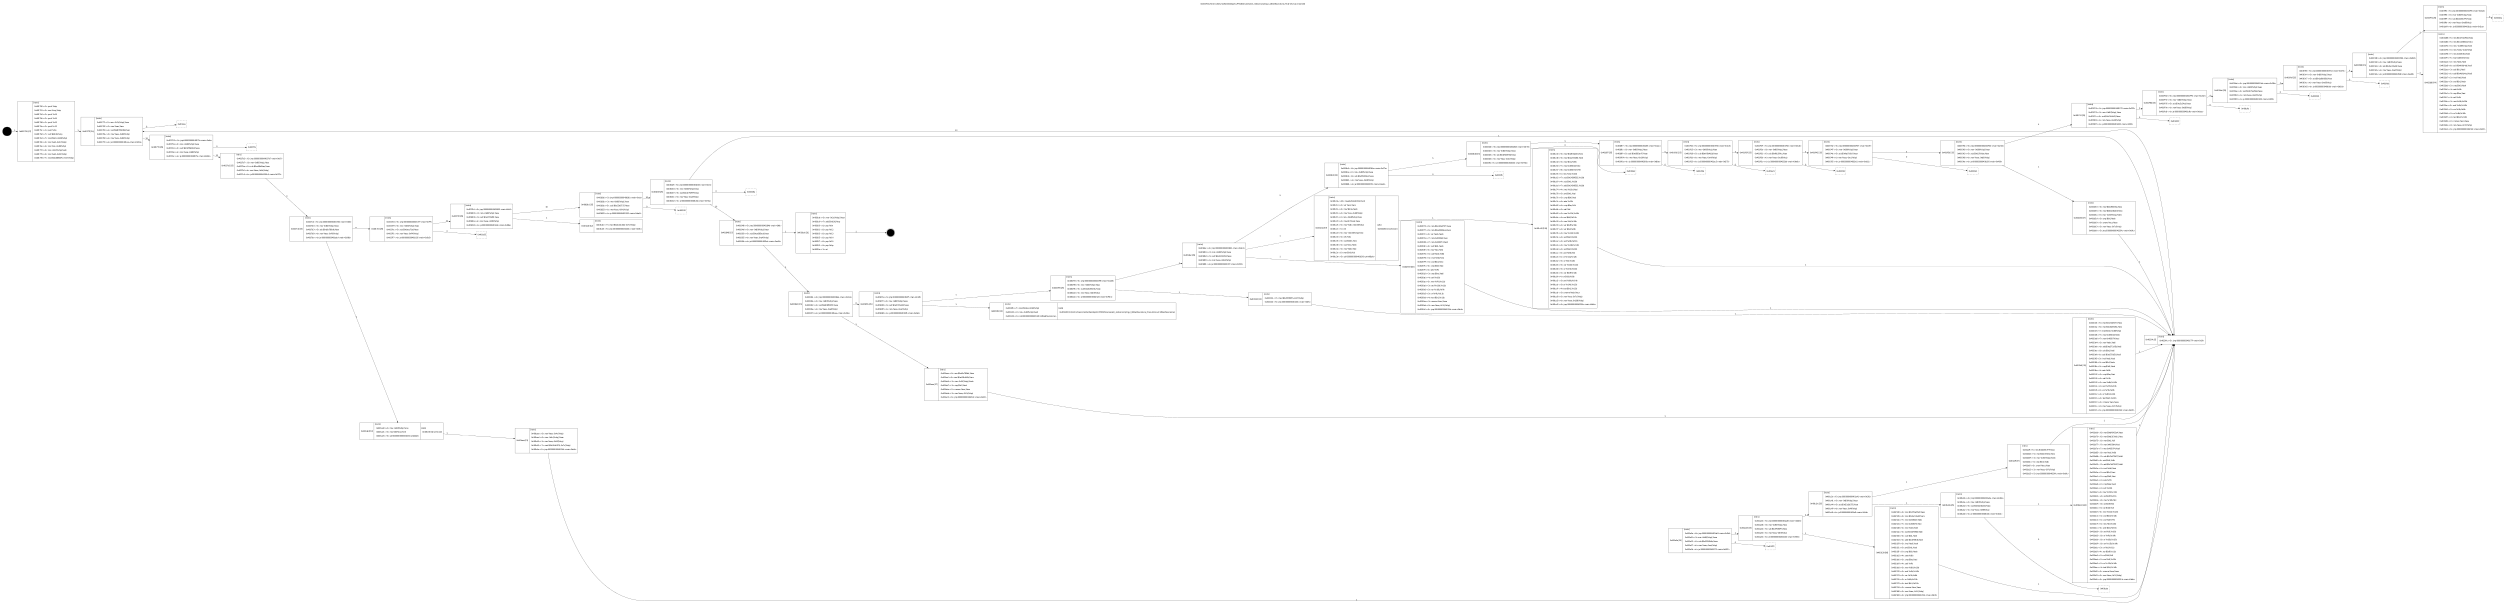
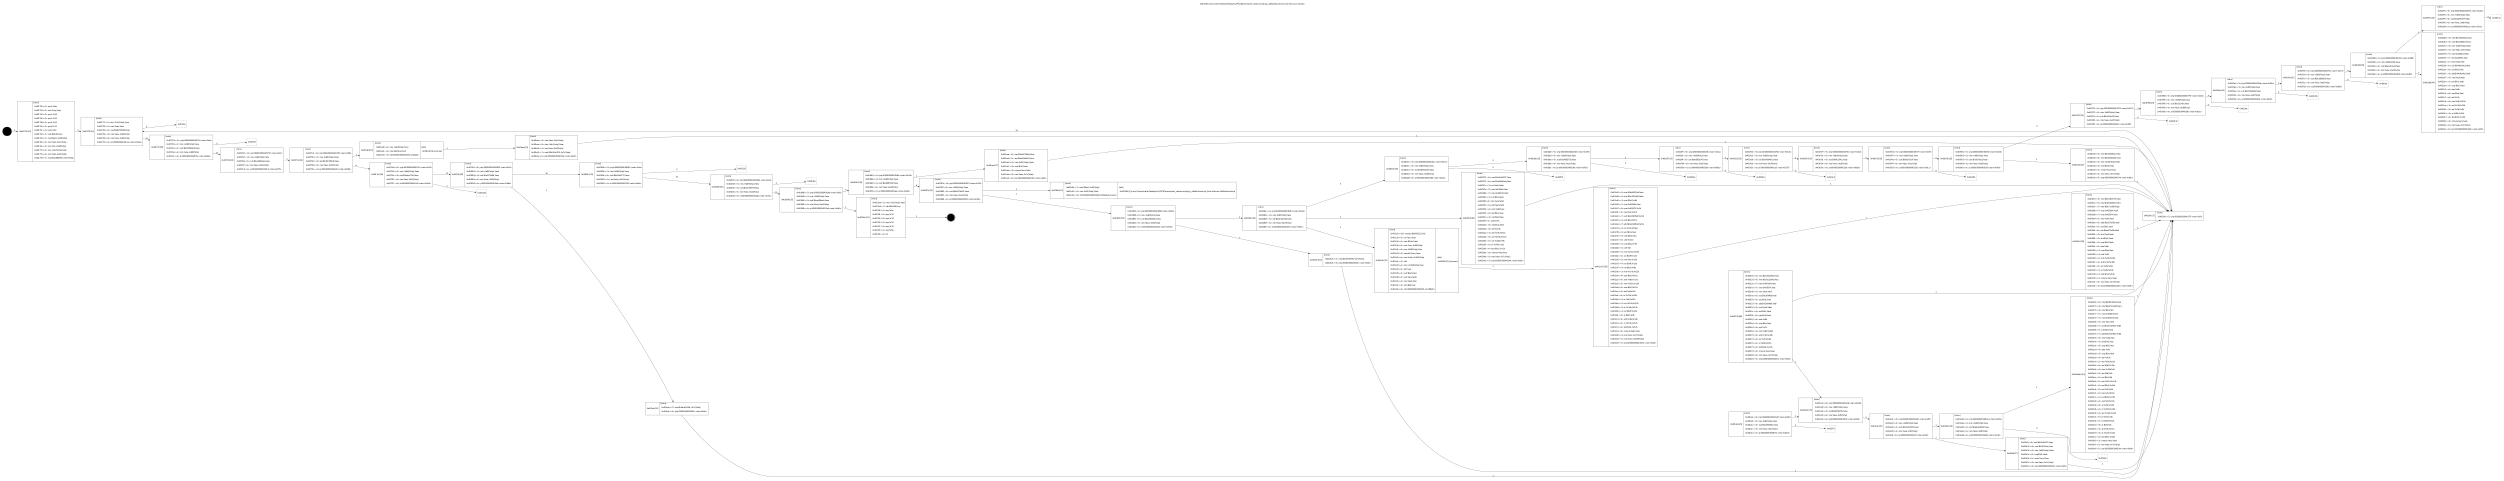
(1497, 137) -> (1526, 477)
(1841, 171) -> none
(1838, 540) -> (1806, 378)
